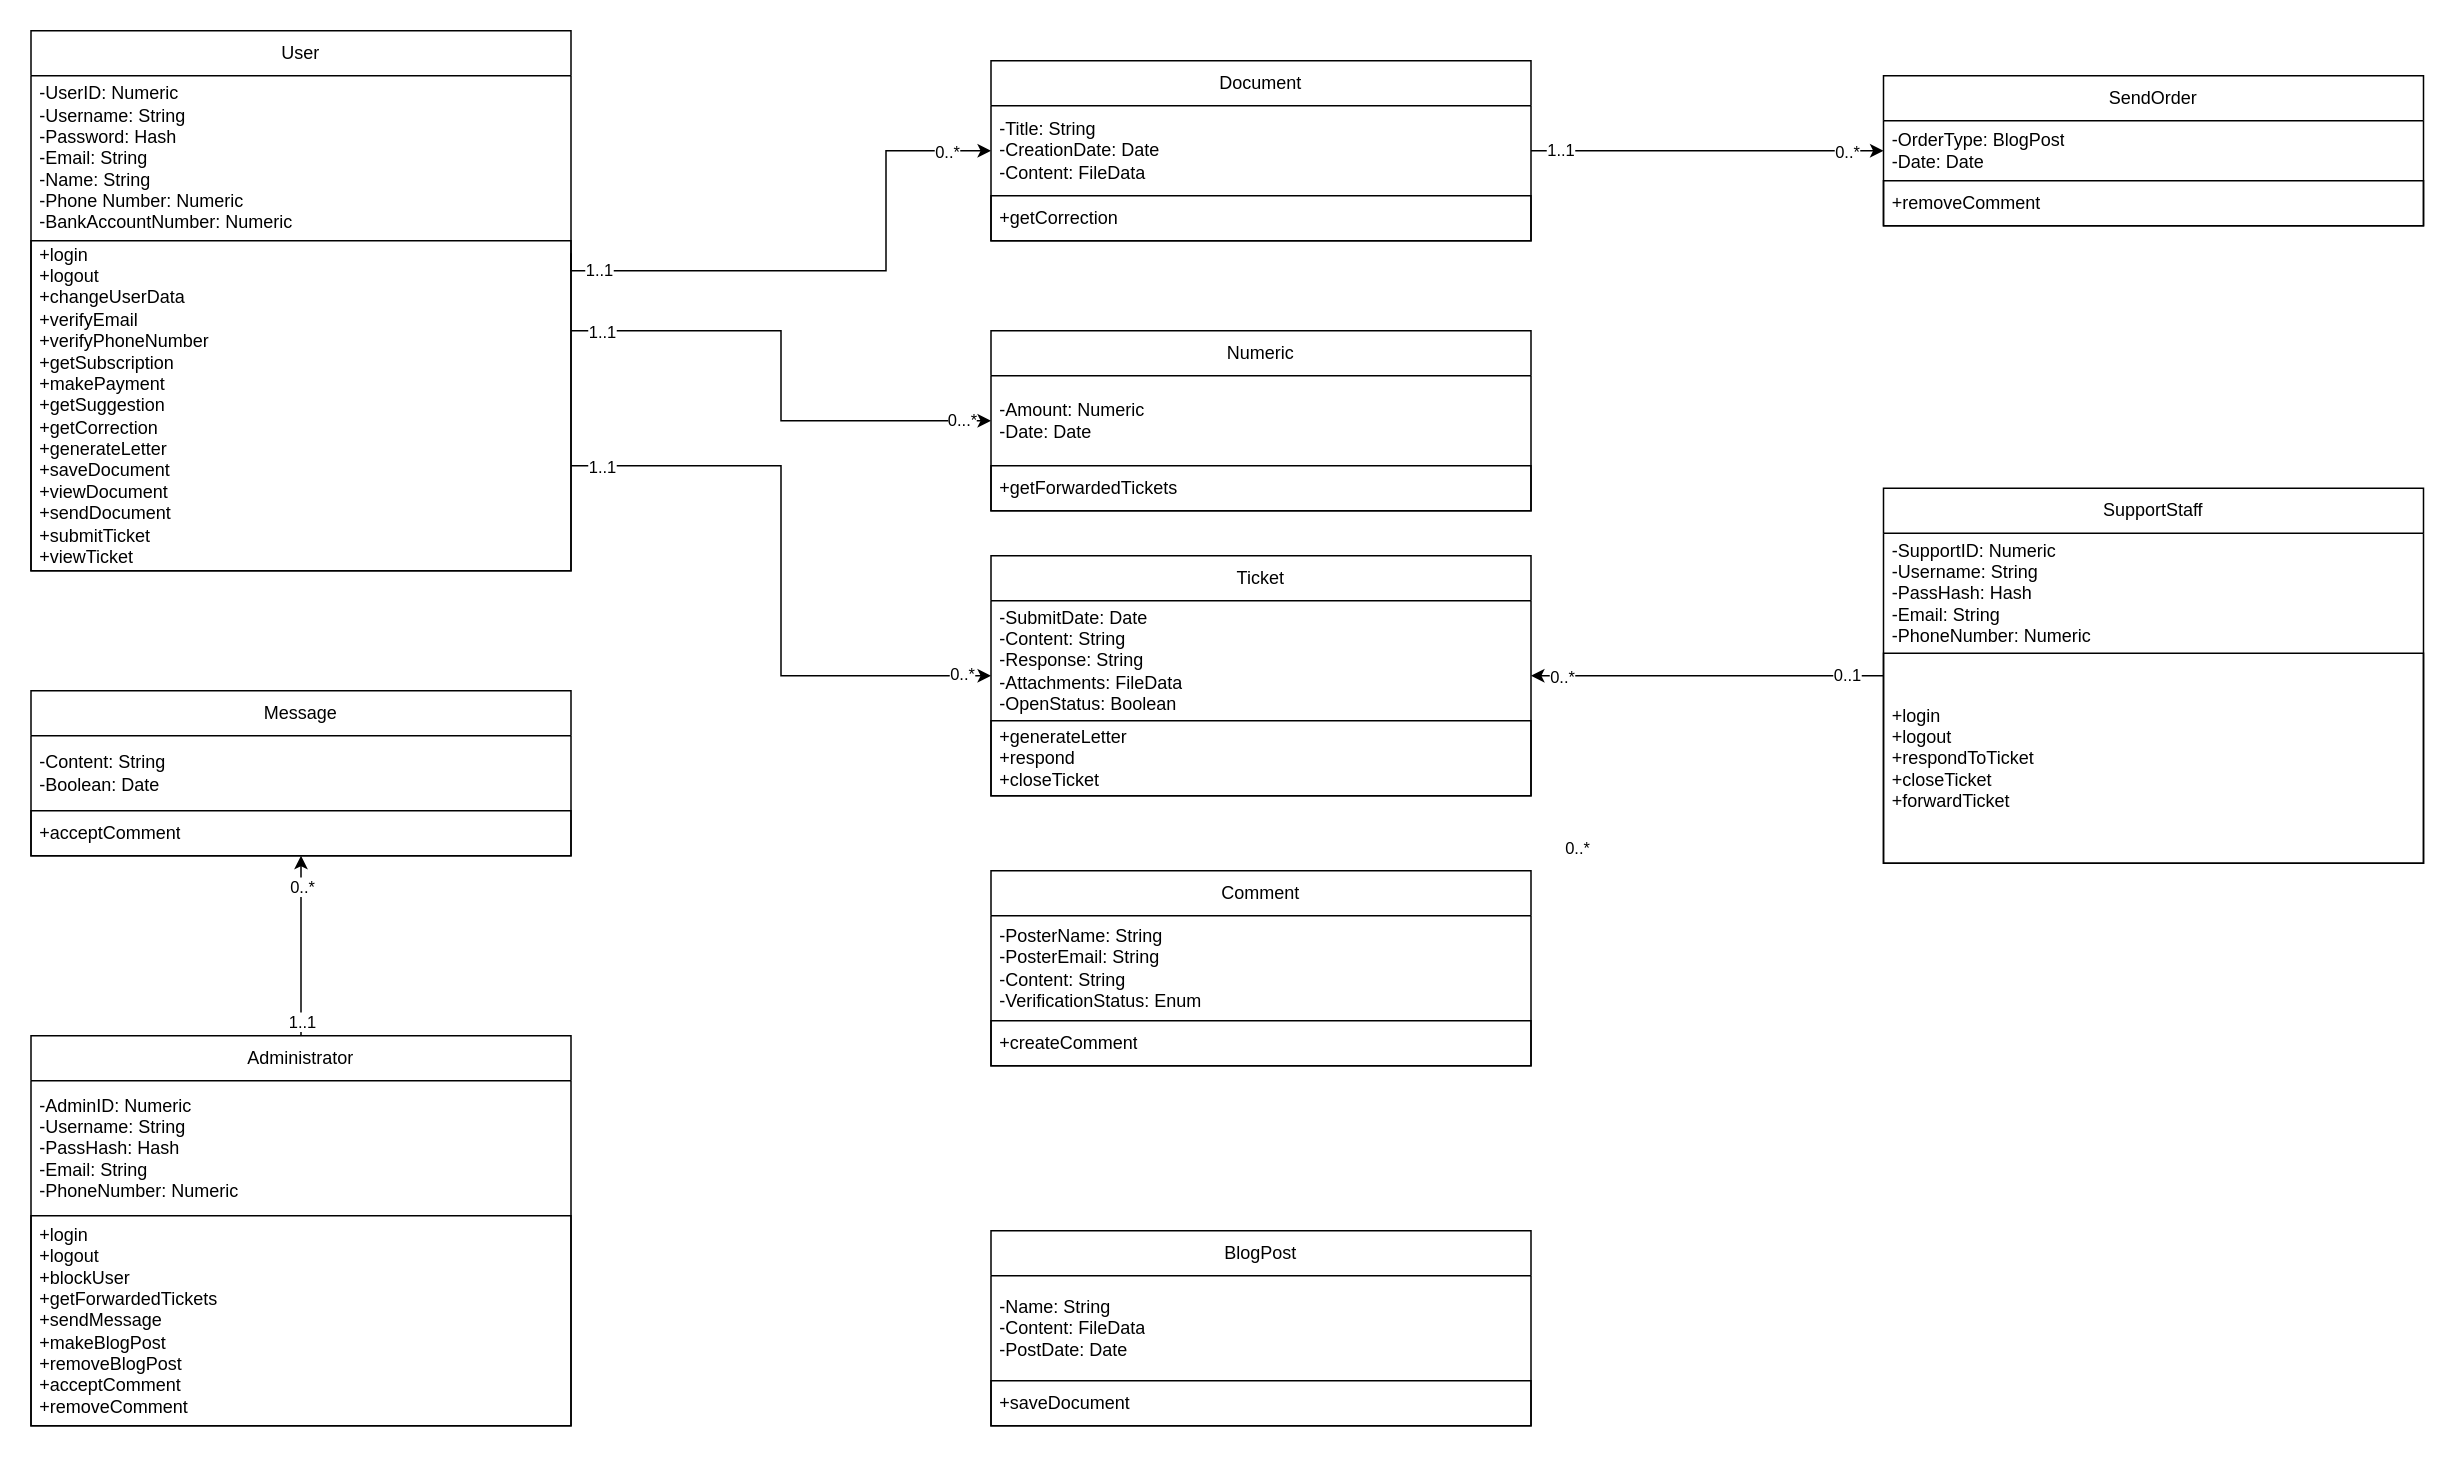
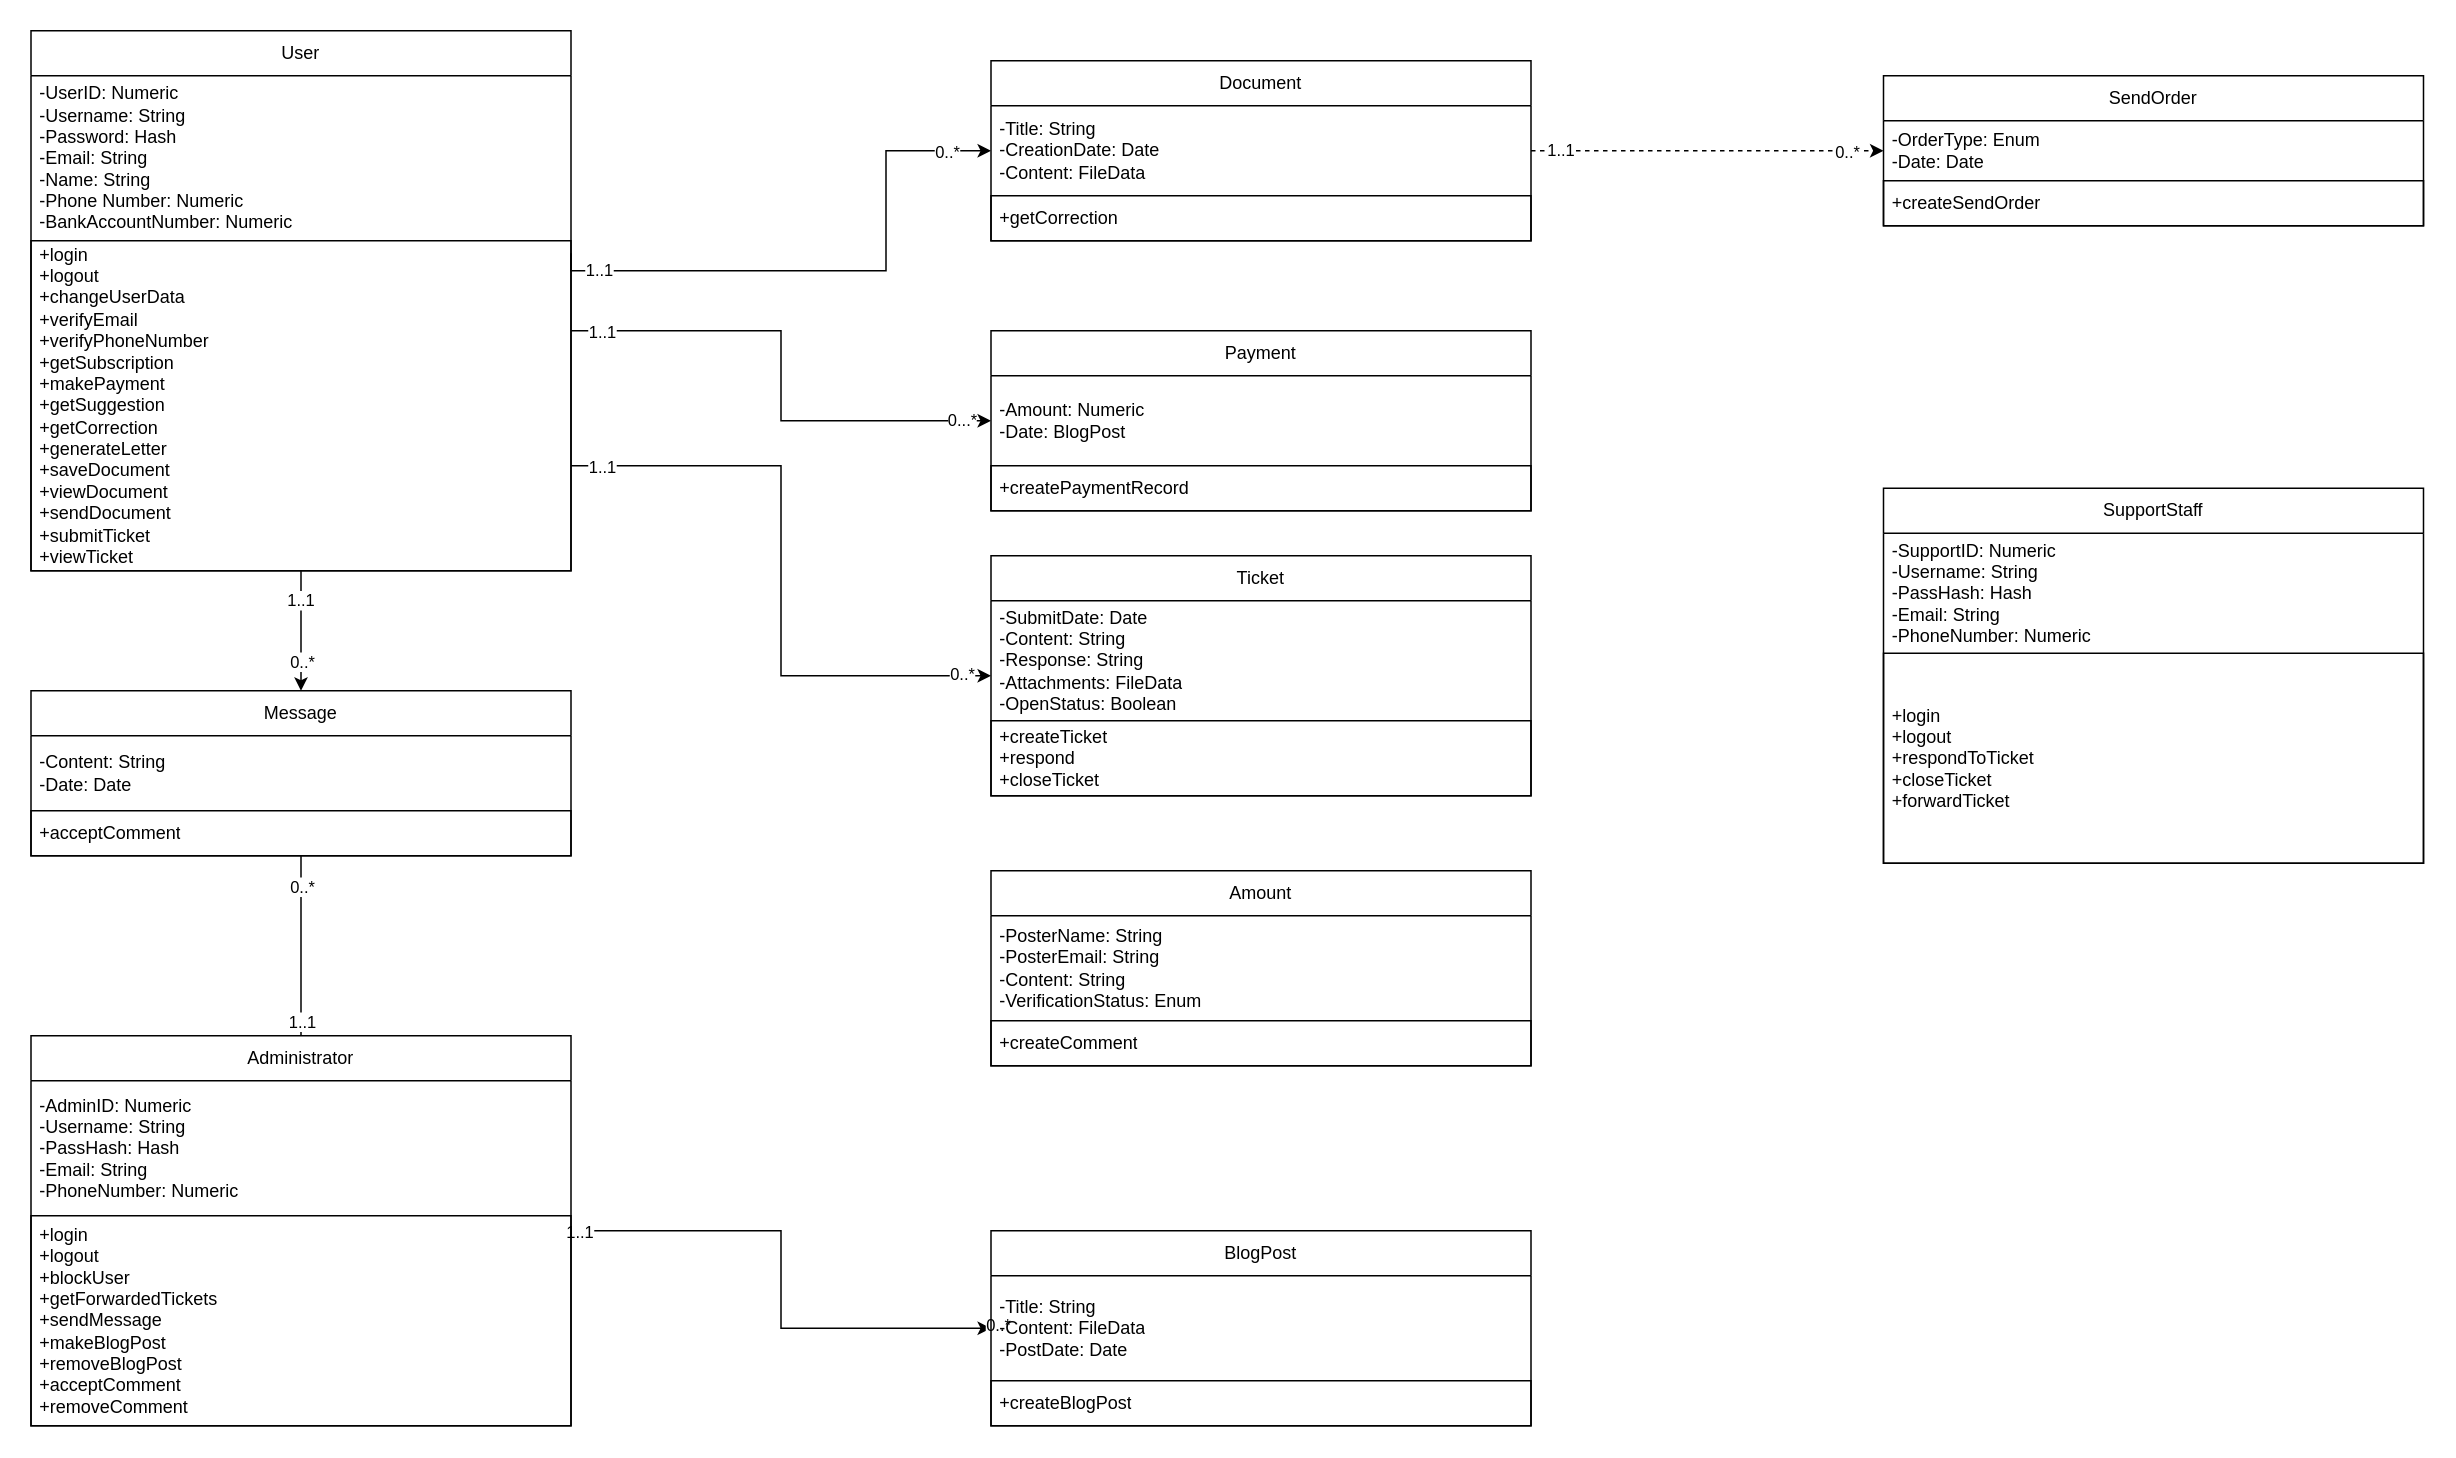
(1703, 151) -> (1703, 151)
(1986, 151) -> (1968, 151)
(1963, 203) -> (1973, 203)
(1261, 353) -> (1261, 353)
(1073, 421) -> (1073, 421)
(1098, 488) -> (1101, 488)
none -> (301, 627)
(1706, 676) -> none
(1075, 758) -> (1063, 758)
(113, 773) -> (113, 773)
(301, 867) -> (301, 863)
(1261, 893) -> (1261, 893)
none -> (781, 1282)
(1081, 1328) -> (1081, 1328)
(1065, 1403) -> (1073, 1403)
